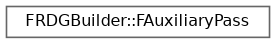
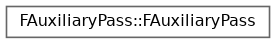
(138, 22) -> (138, 22)
